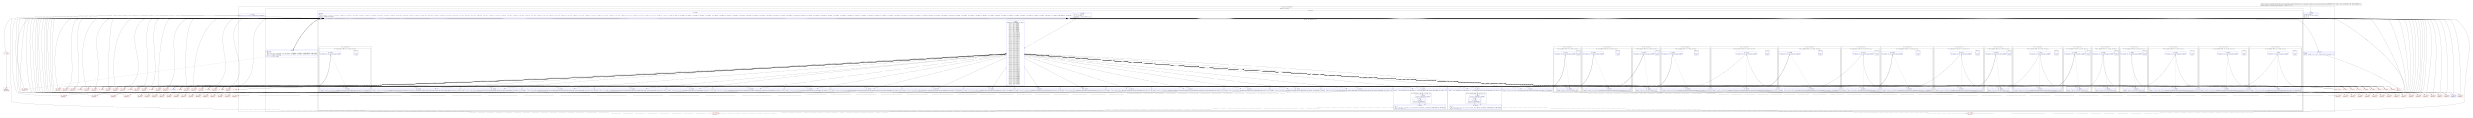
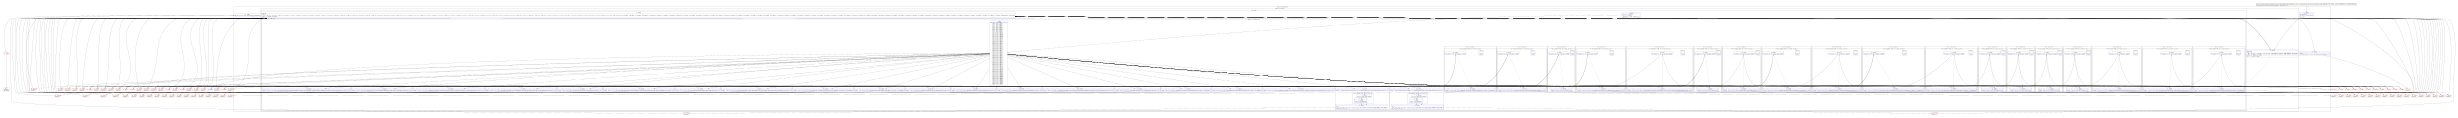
none -> (203, 90)
